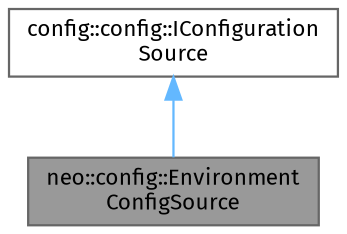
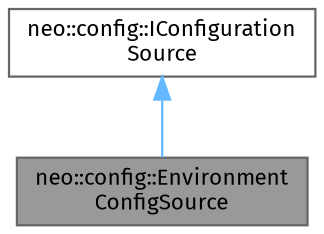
(173, 43) -> (162, 43)
